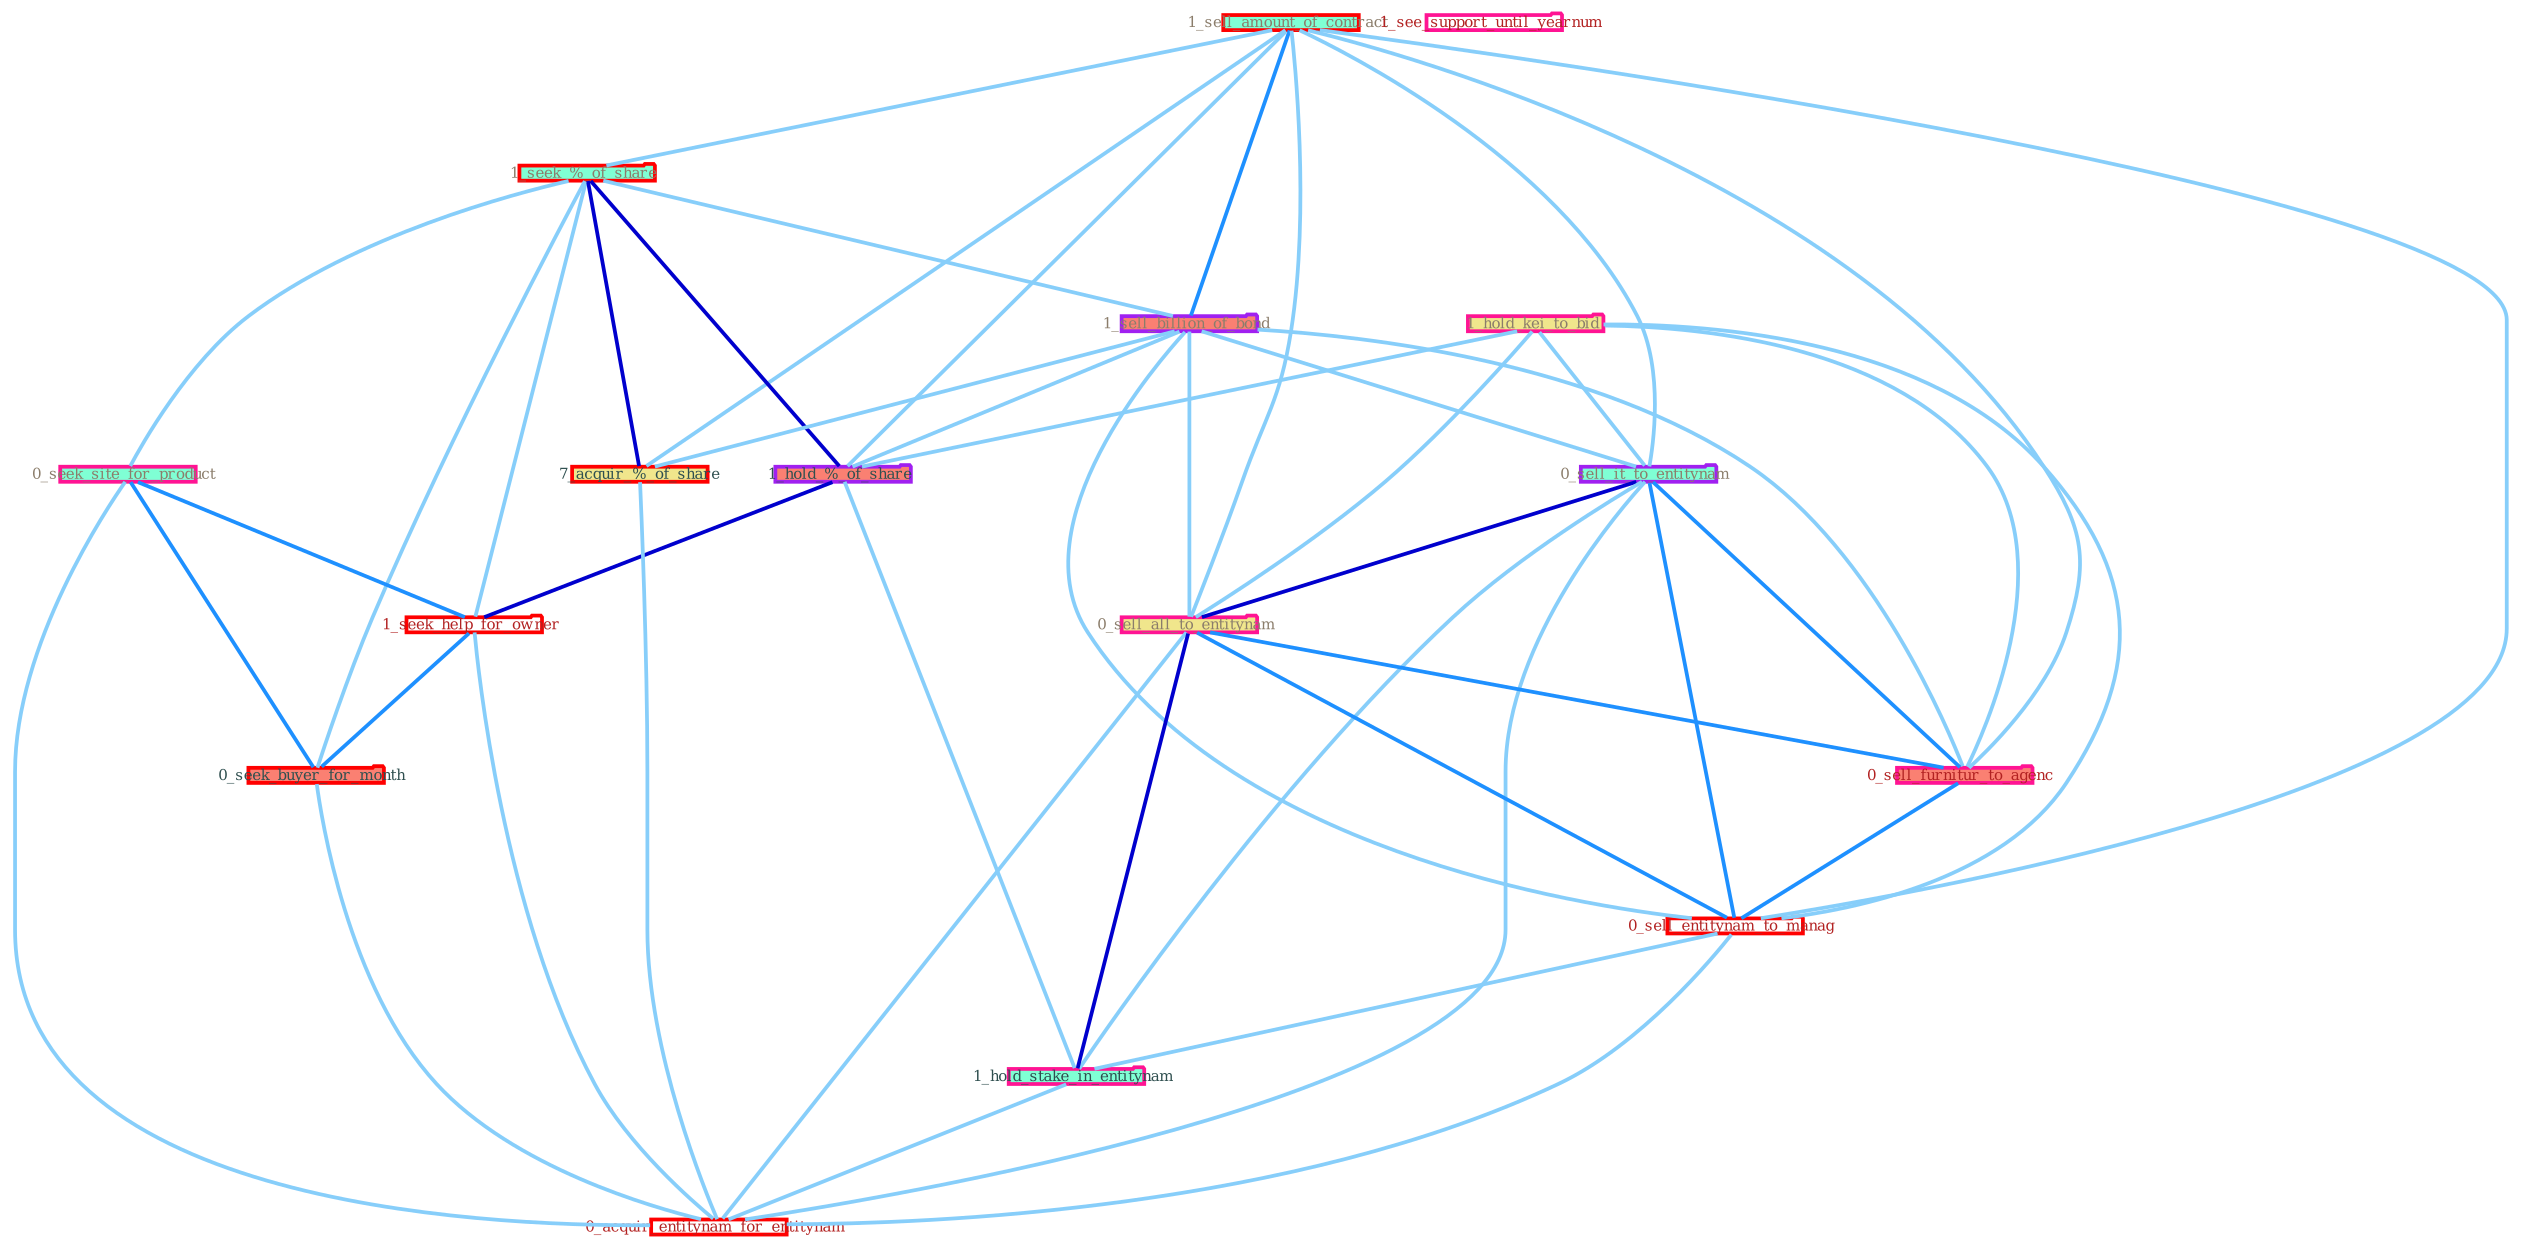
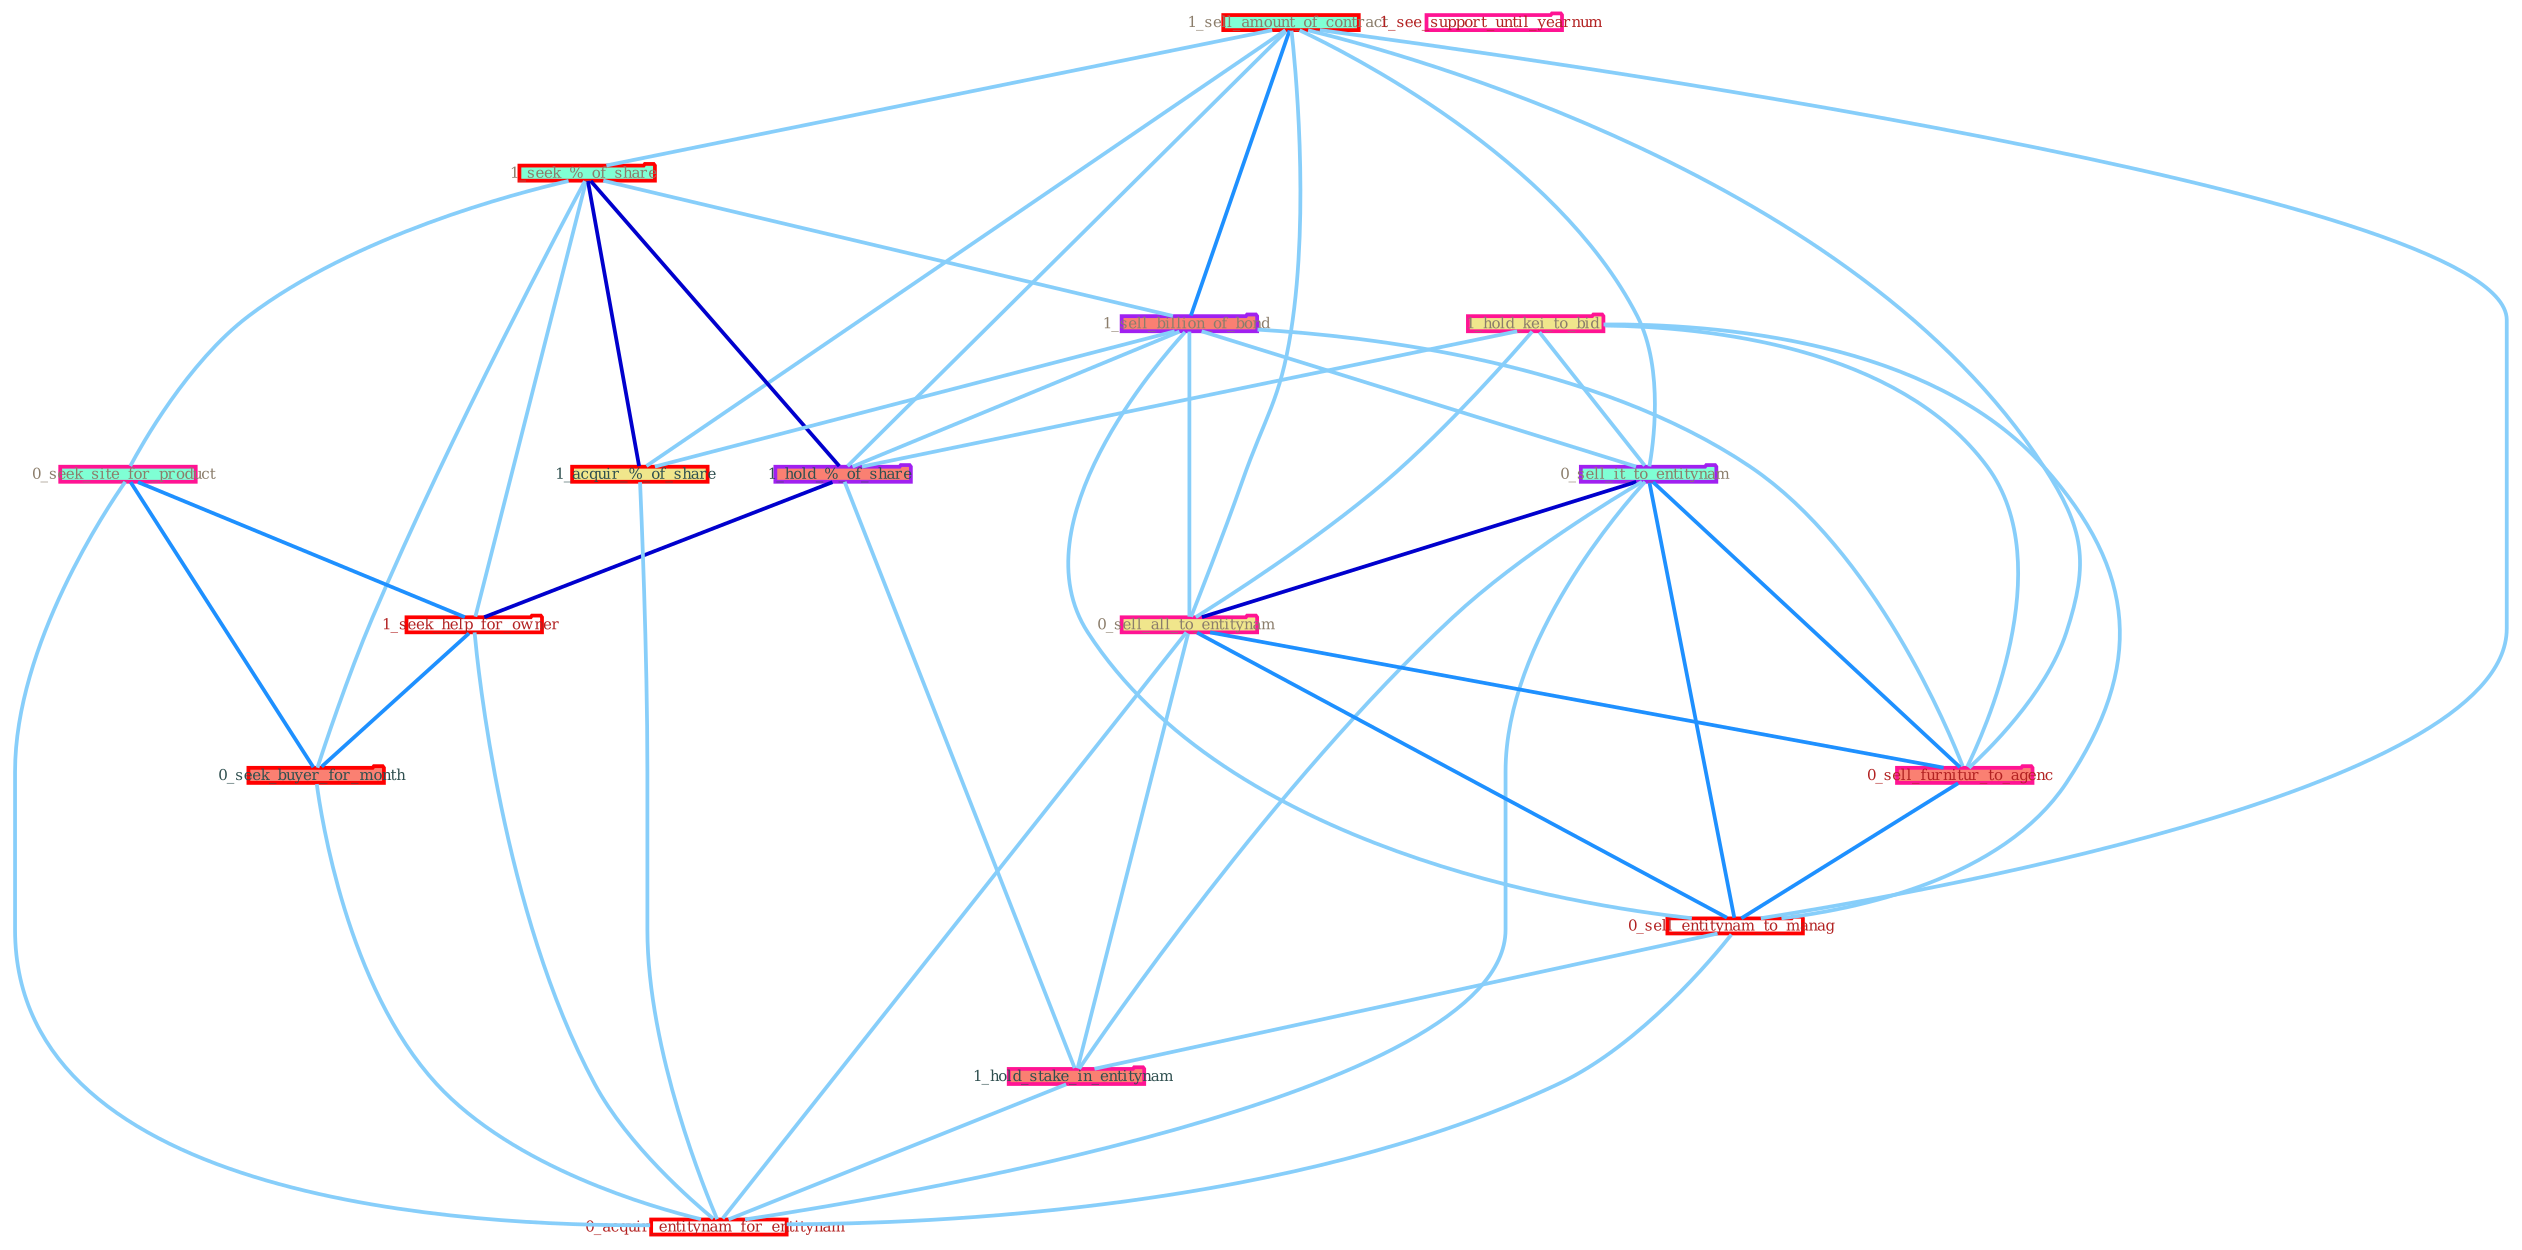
(640, 474) -> (640, 474)
(1133, 851) -> (1133, 851)
(1076, 1076) -> (1076, 1076)
